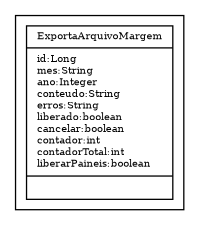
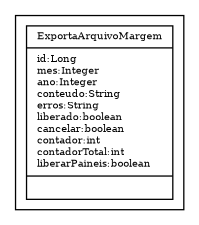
(65, 71) -> (69, 71)
